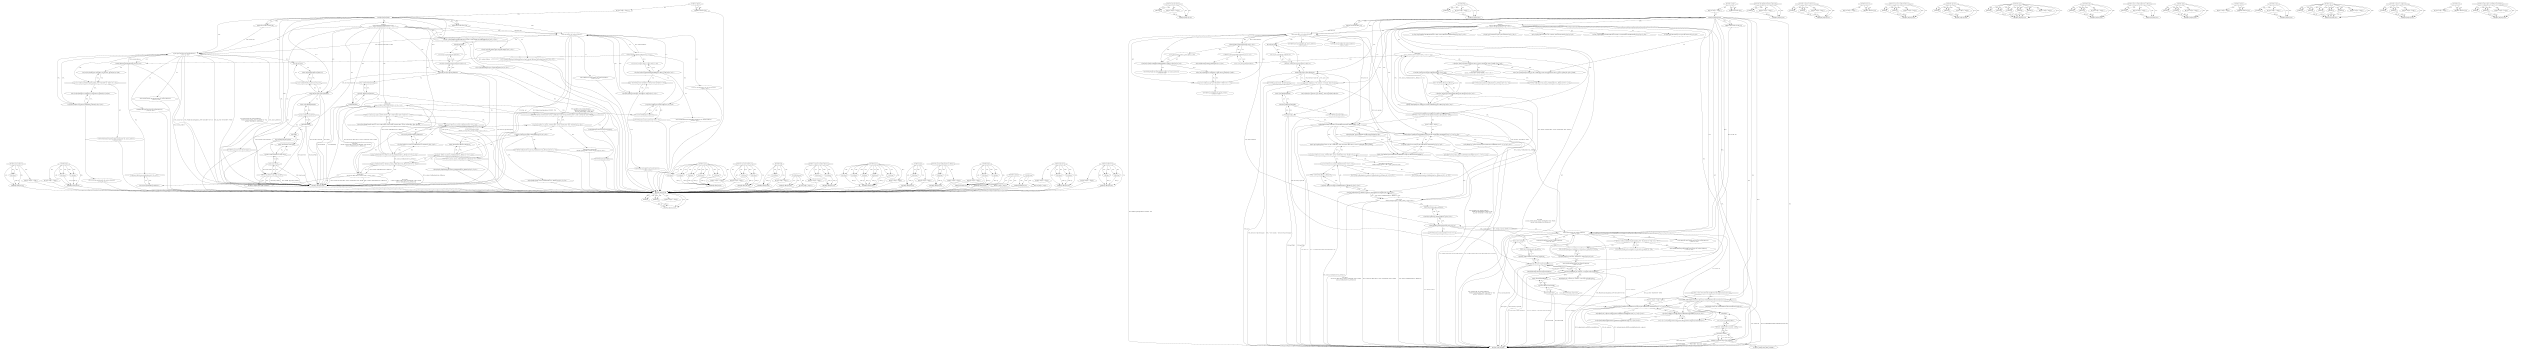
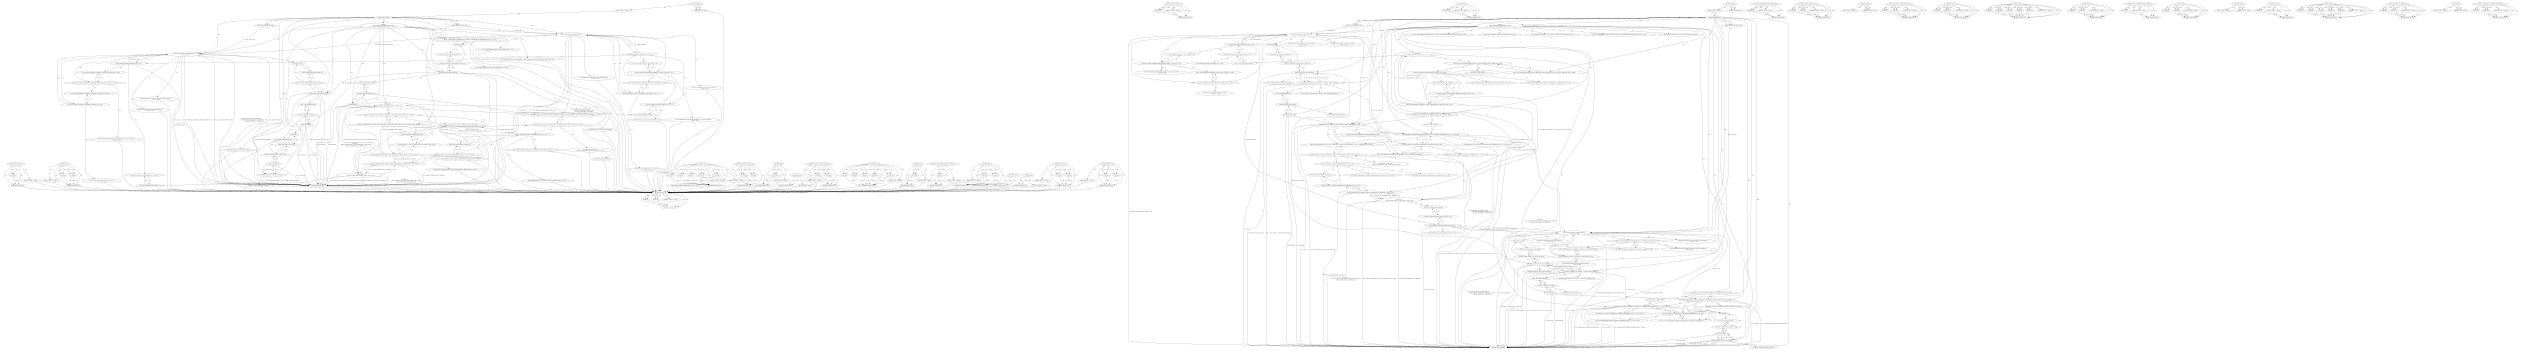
none -> (685, 186)
